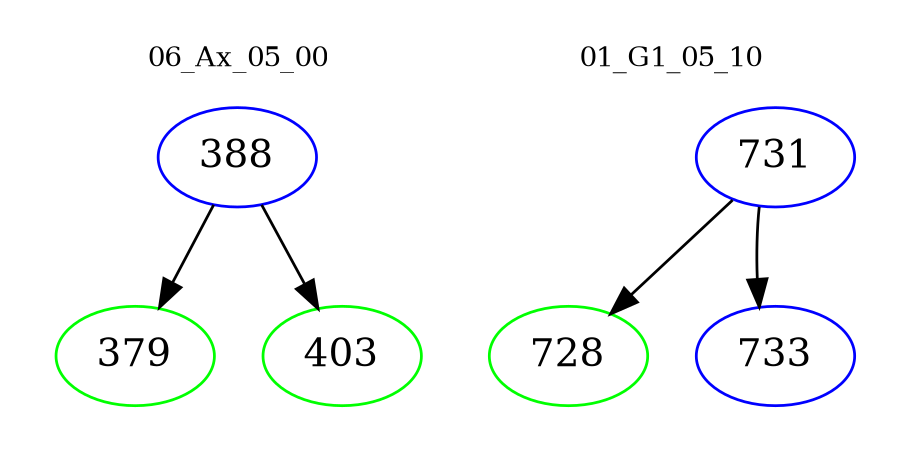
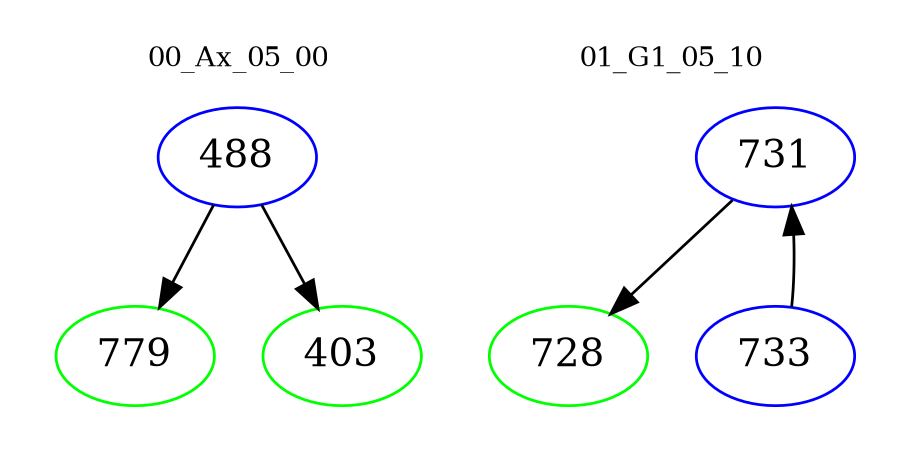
(239, 59) -> (239, 59)
(237, 157) -> (237, 157)
(757, 243) -> (794, 271)
(135, 356) -> (135, 356)
